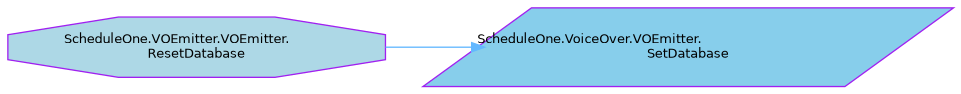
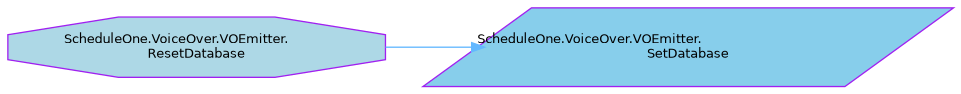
(197, 47) -> (197, 47)
